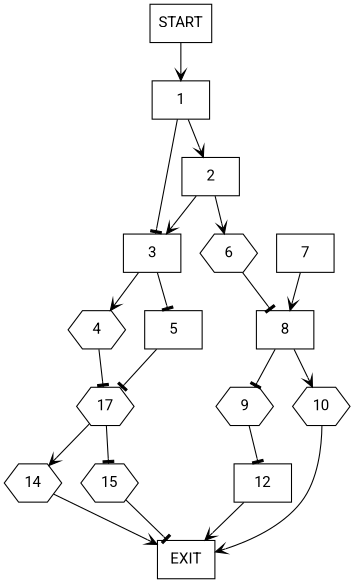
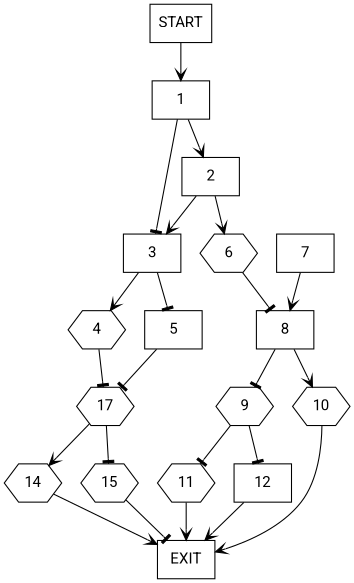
none -> (186, 483)
